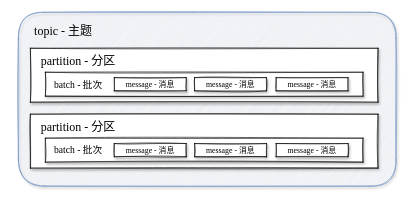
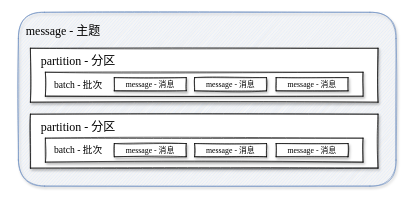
(63, 30) -> (63, 30)
